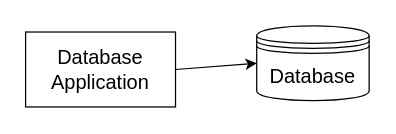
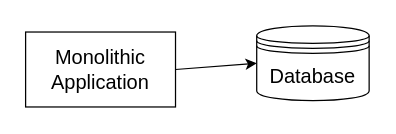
(101, 69) -> (101, 69)
